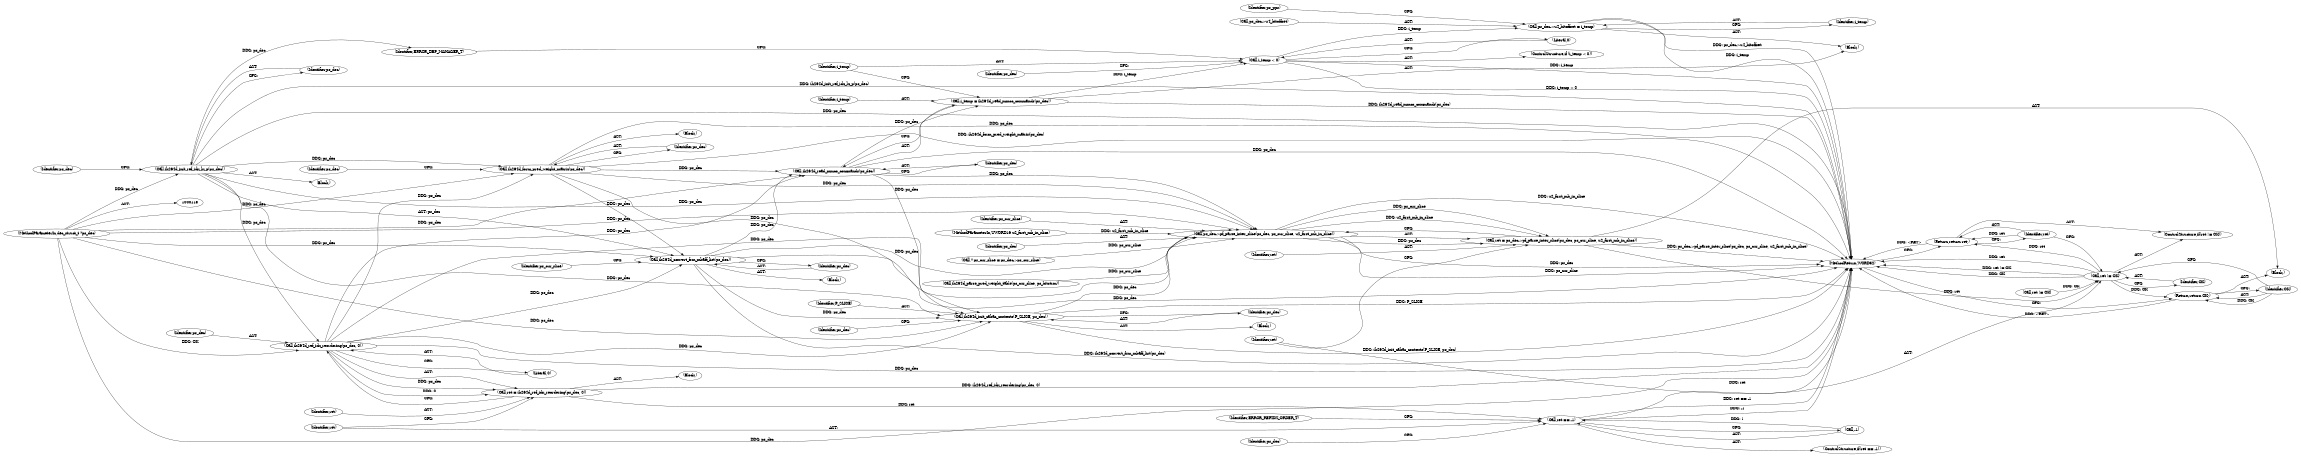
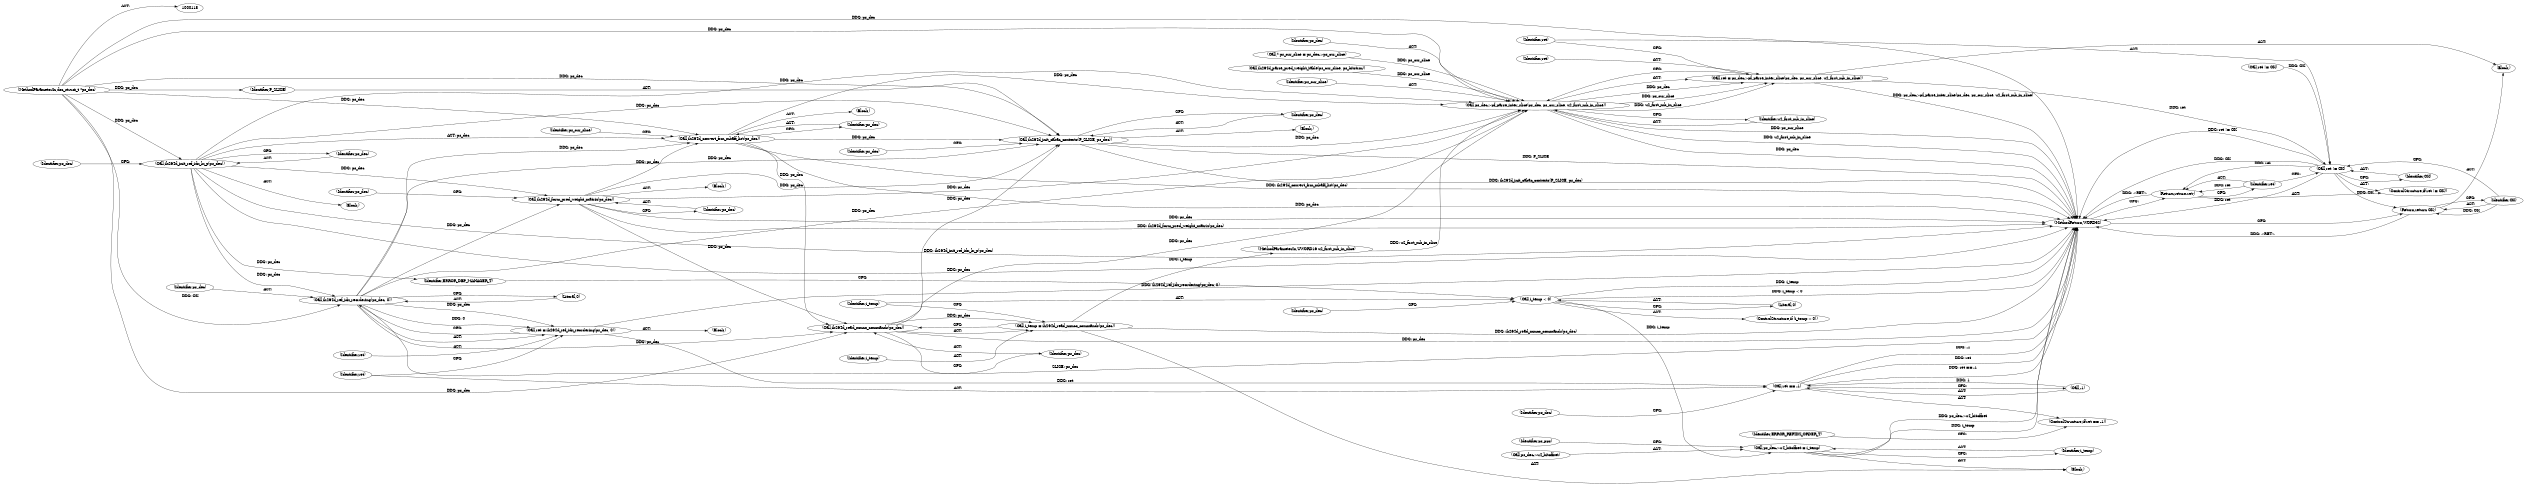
(1136, 81) -> (1167, 275)
none -> (1787, 119)
(292, 203) -> (175, 90)
(906, 369) -> (1065, 367)
(1425, 419) -> (1948, 440)
